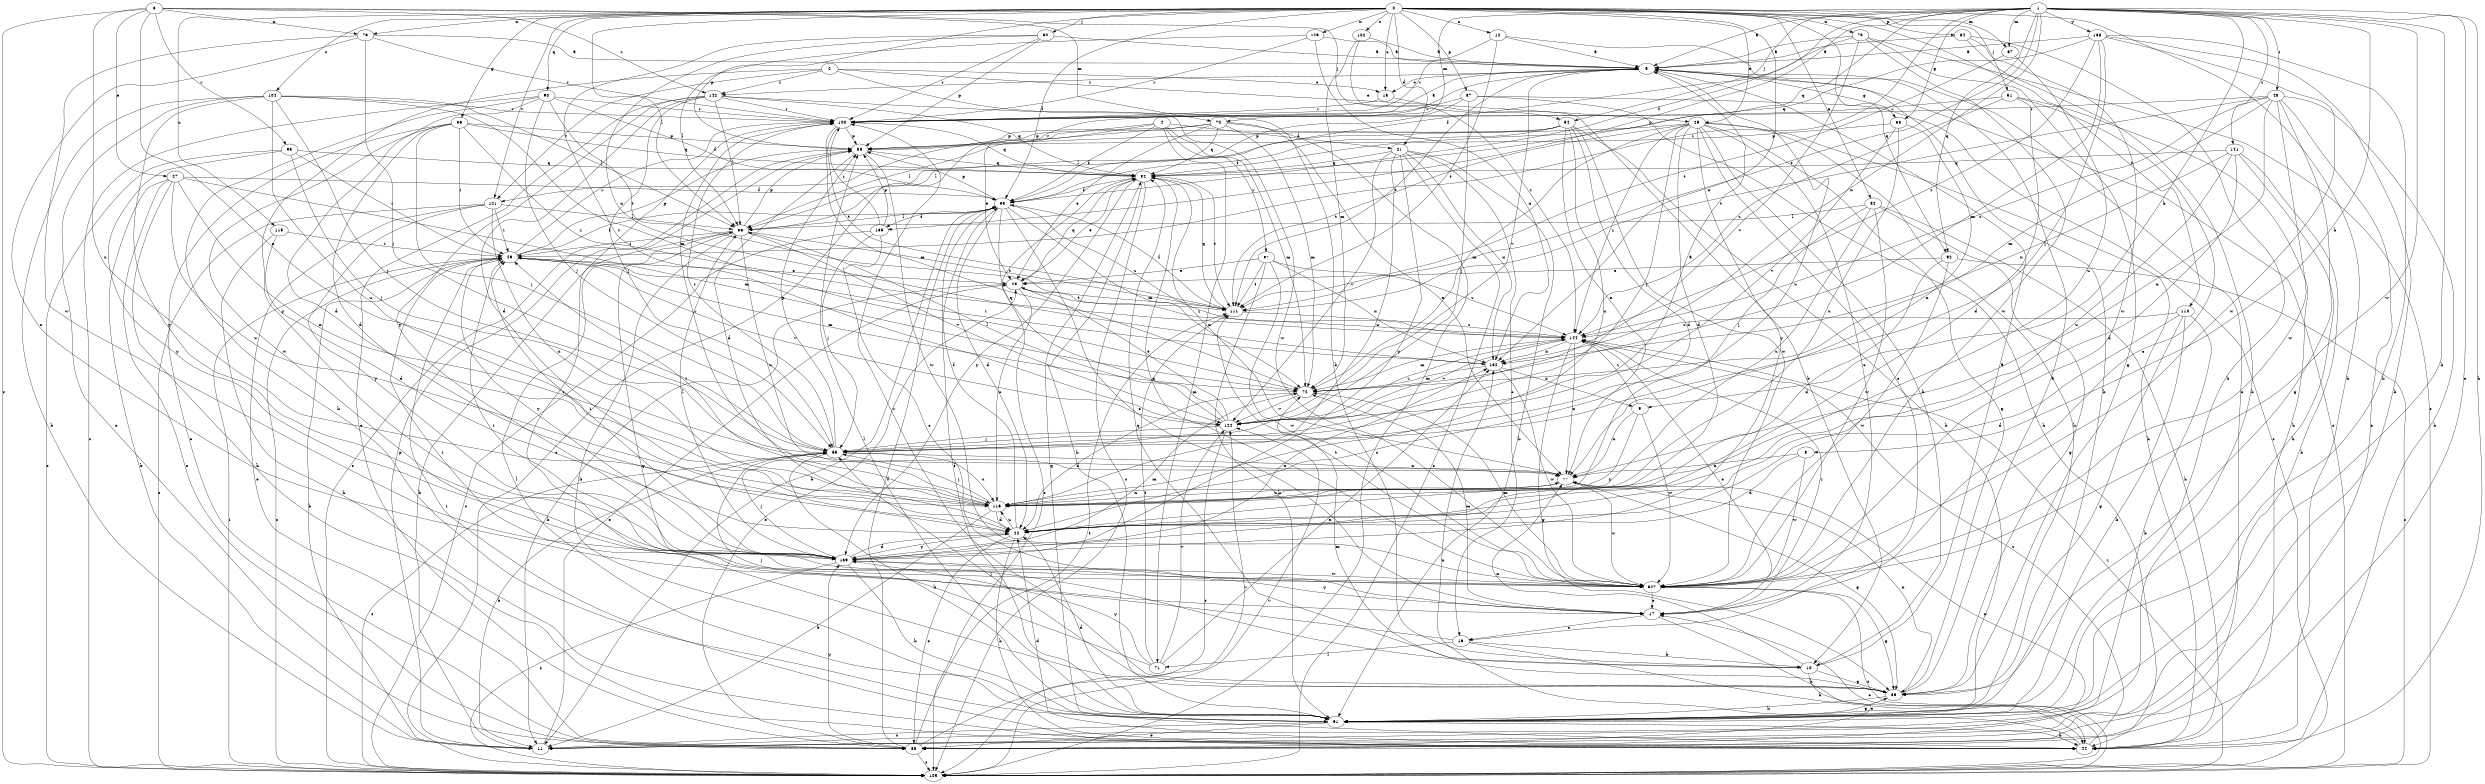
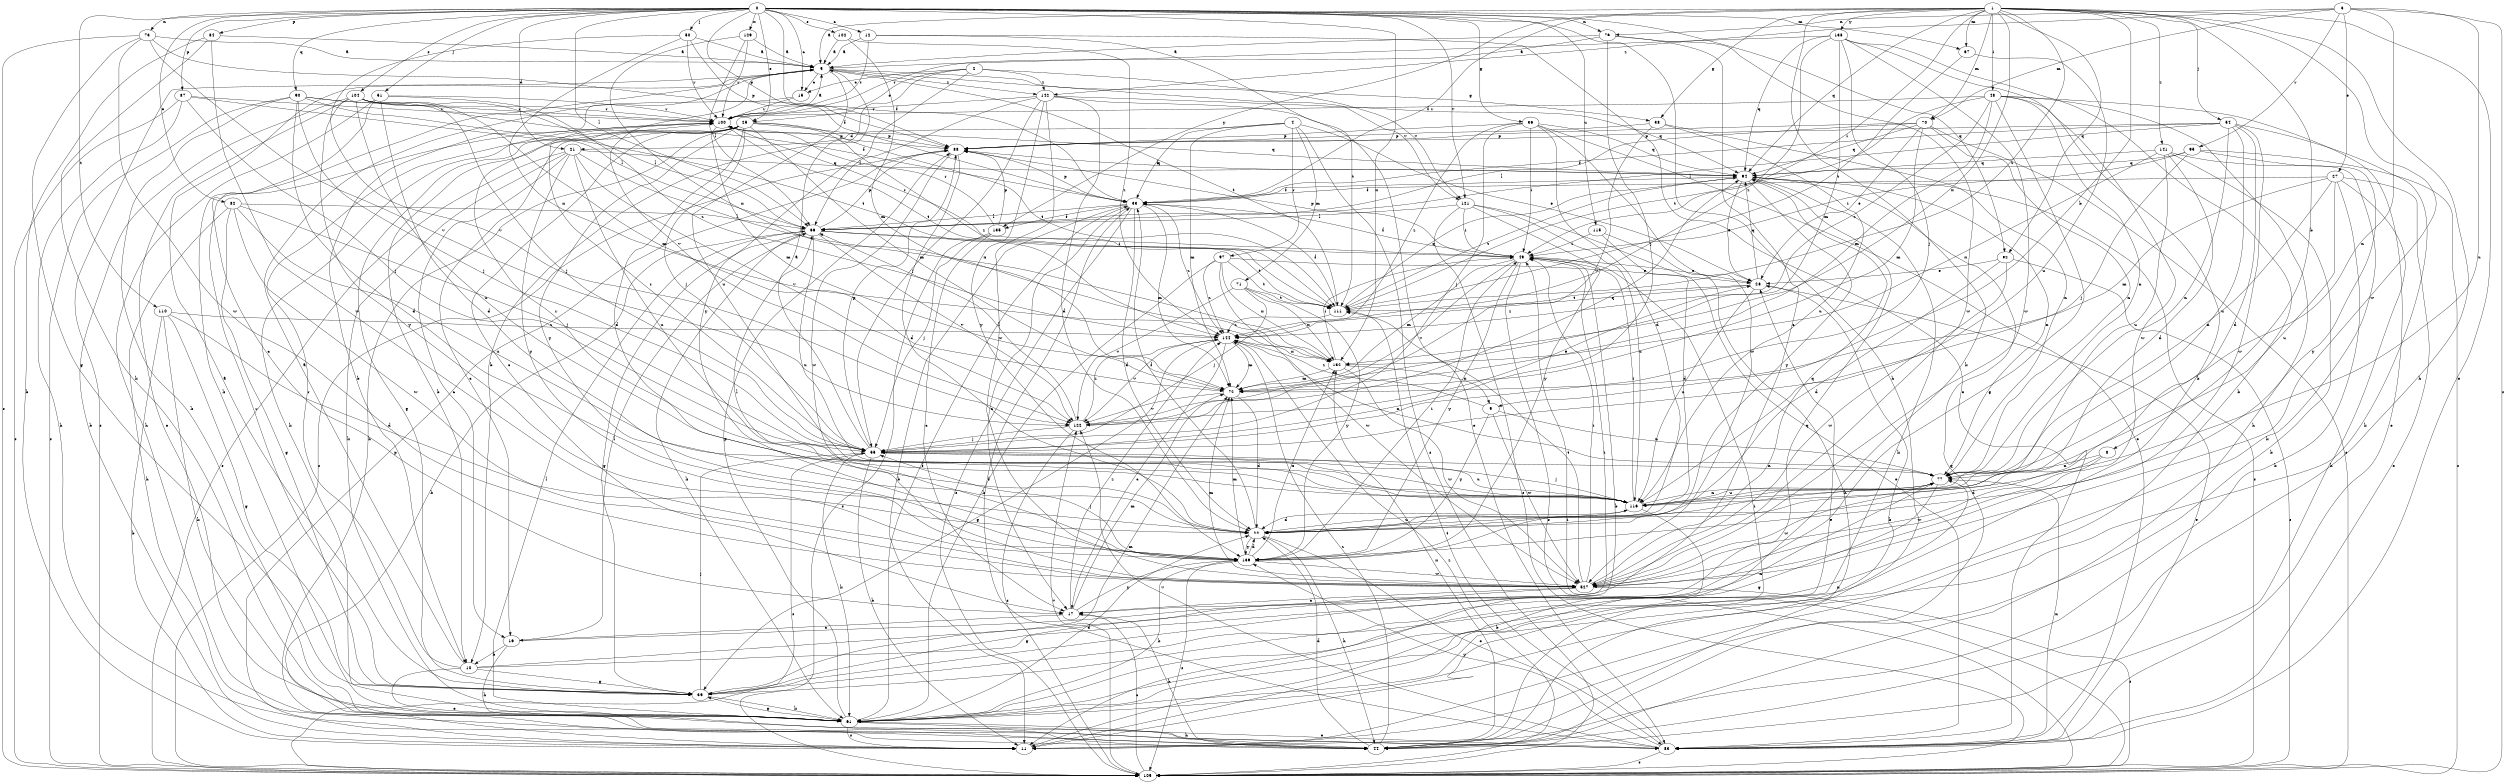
(962, 19) -> none
(864, 439) -> (726, 439)
(1311, 654) -> (610, 456)
